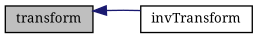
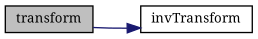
(123, 10) -> (110, 28)
